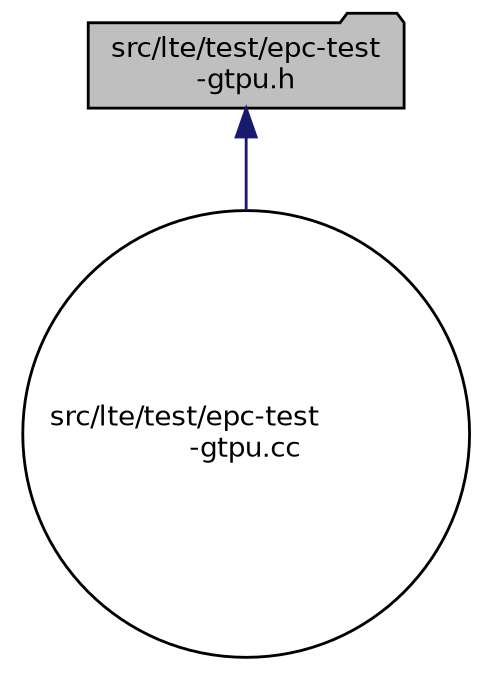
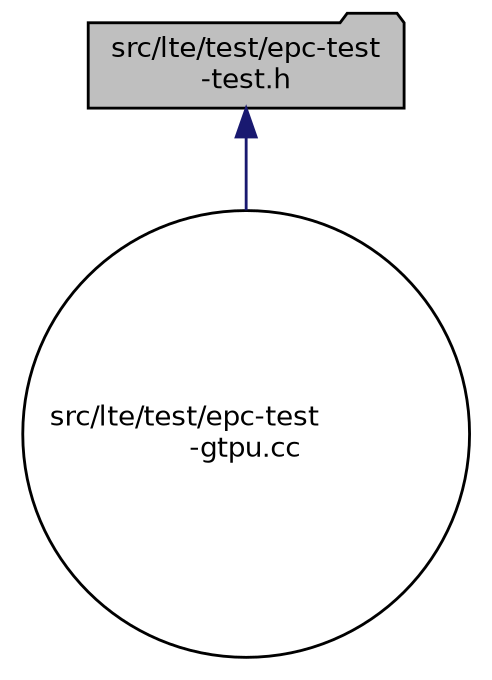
(246, 65) -> (246, 65)
